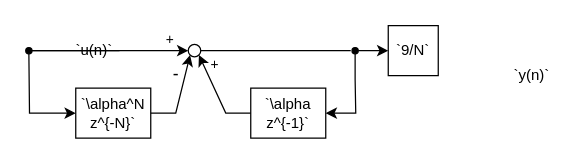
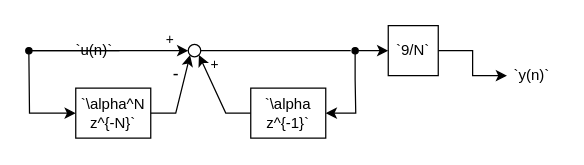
none -> (473, 59)
